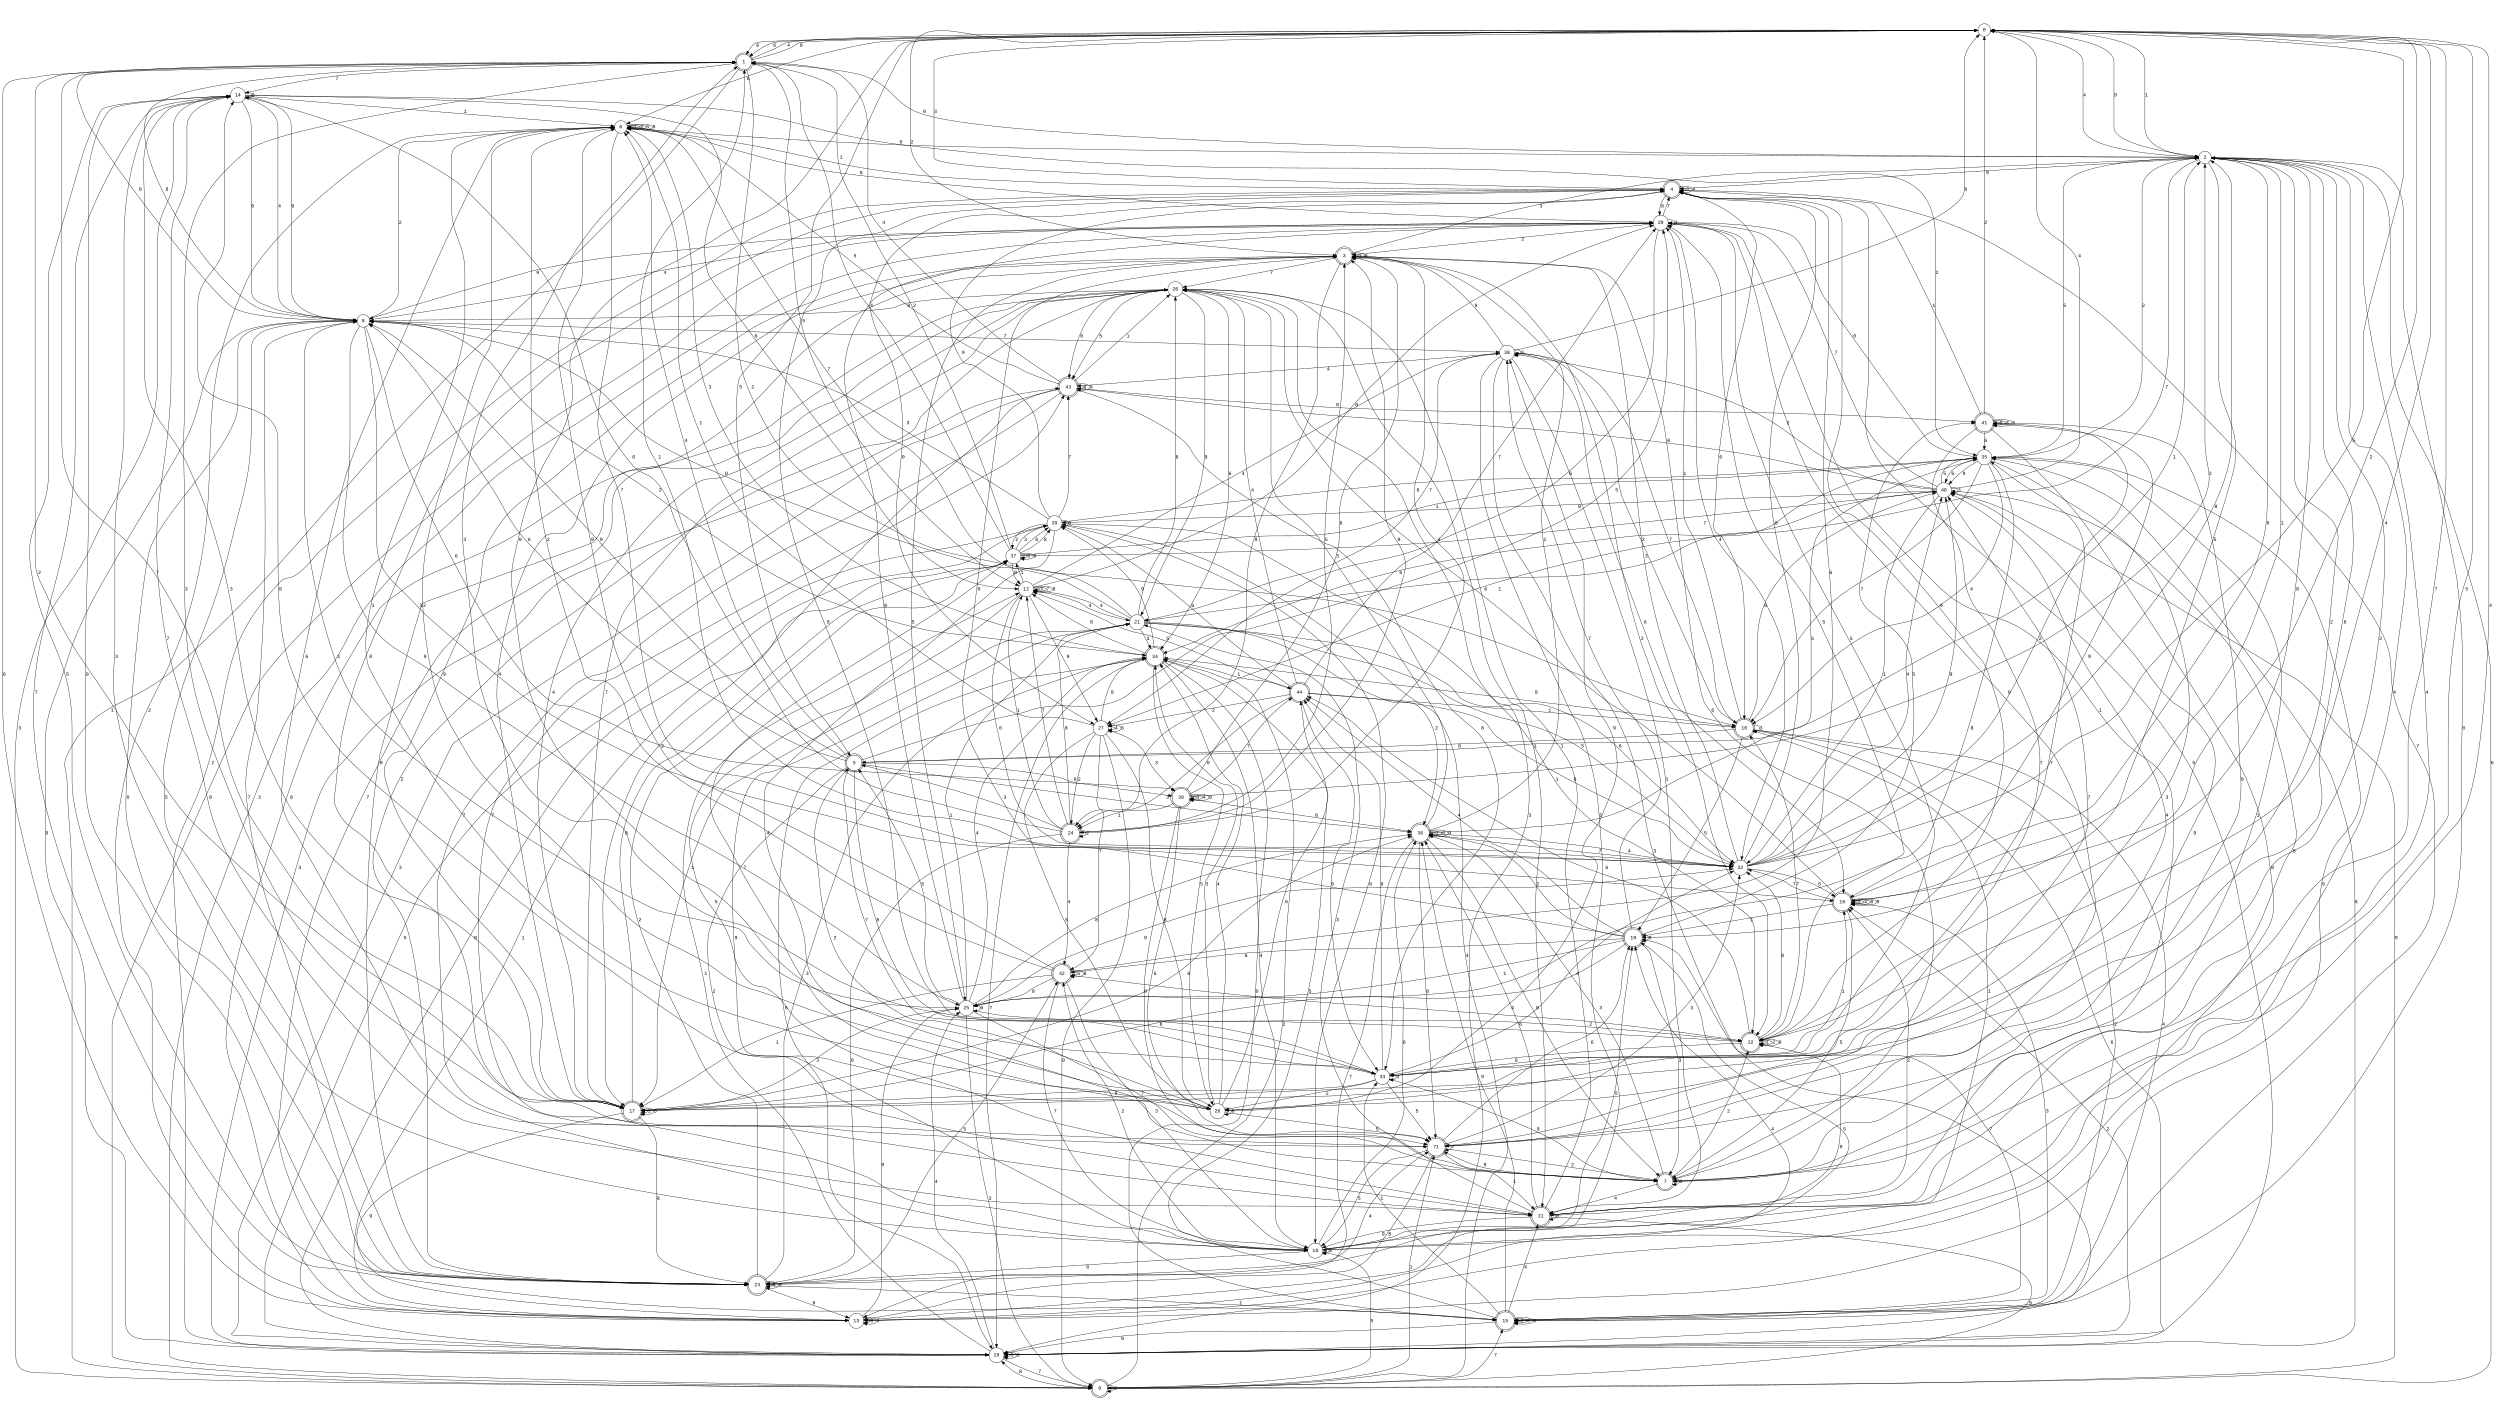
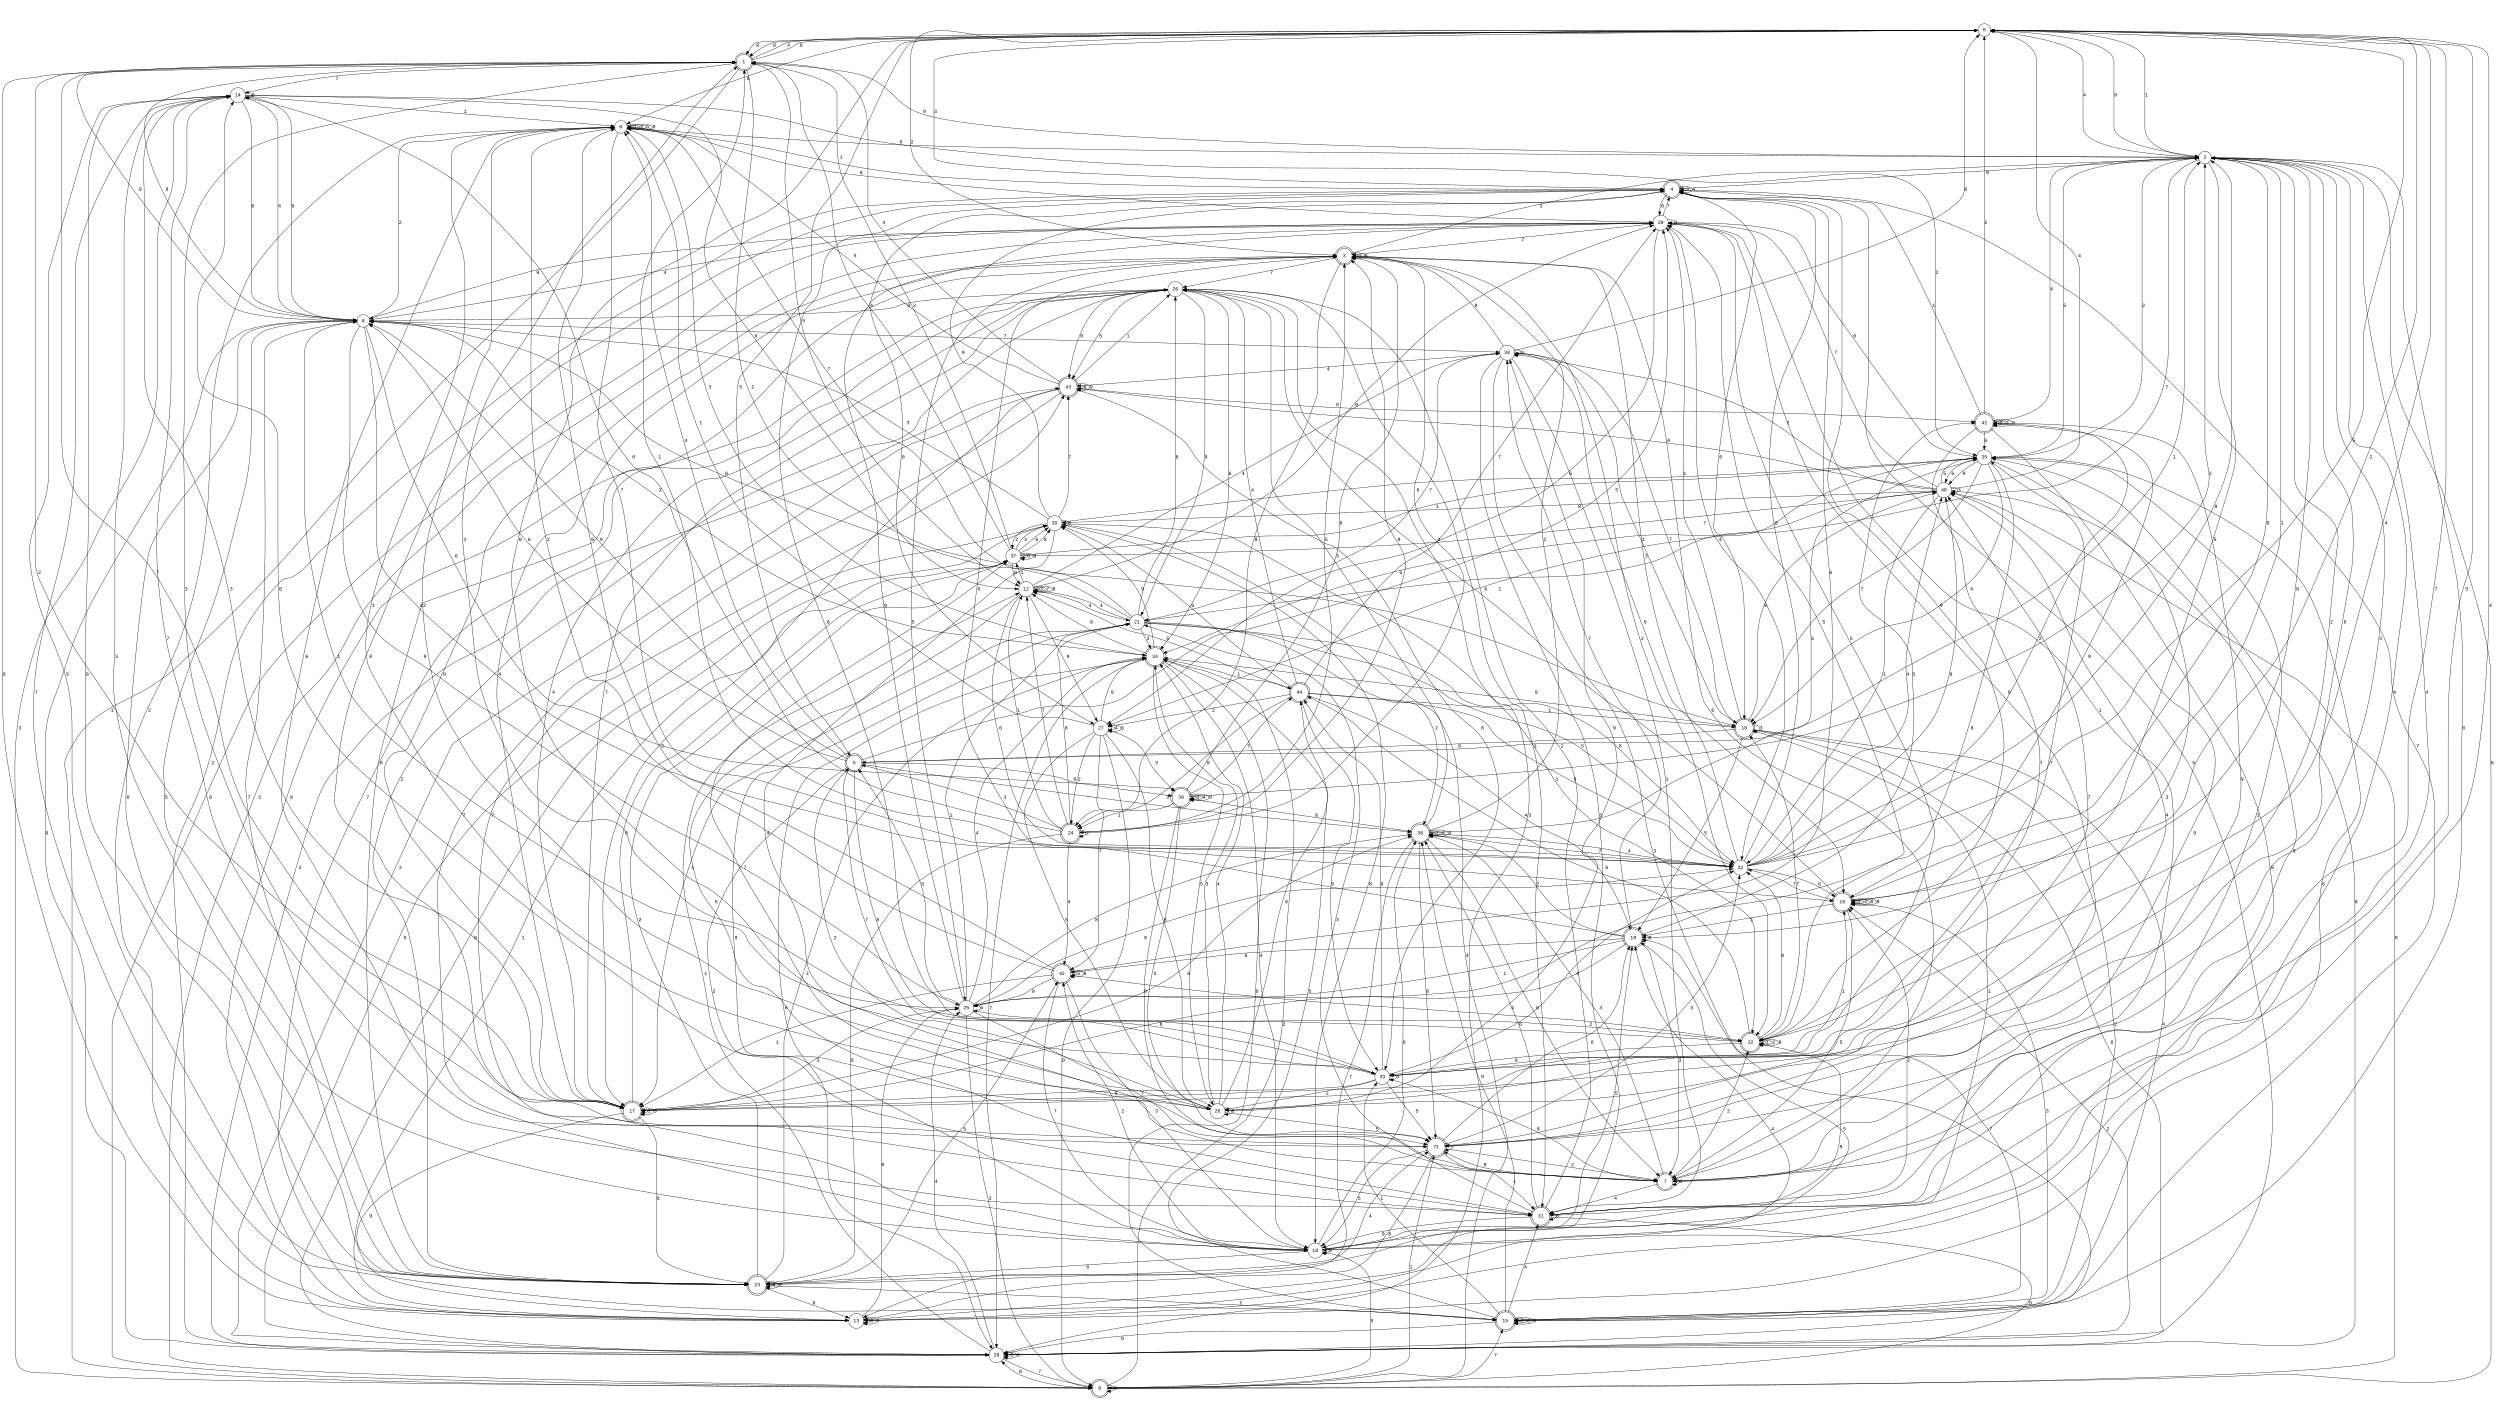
none -> (2050, 245)
(1464, 822) -> (1487, 789)
